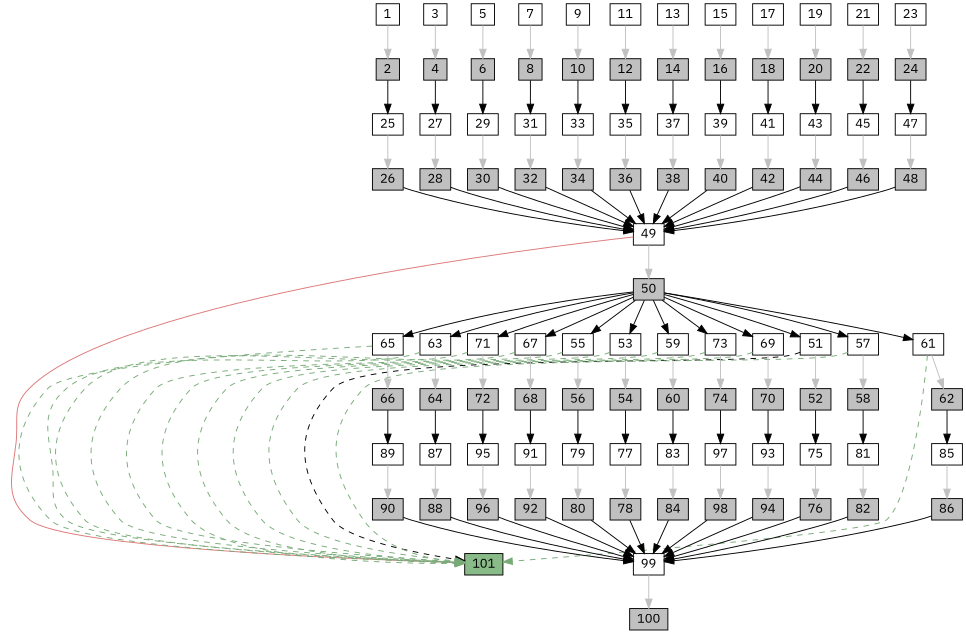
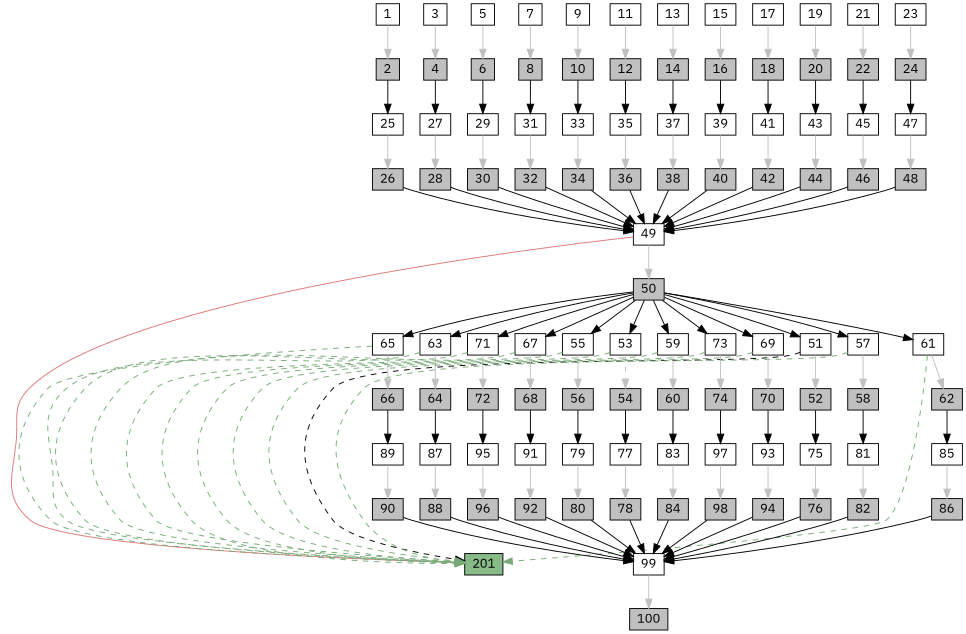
(625, 367) -> (625, 367)
(484, 564) -> (484, 564)
